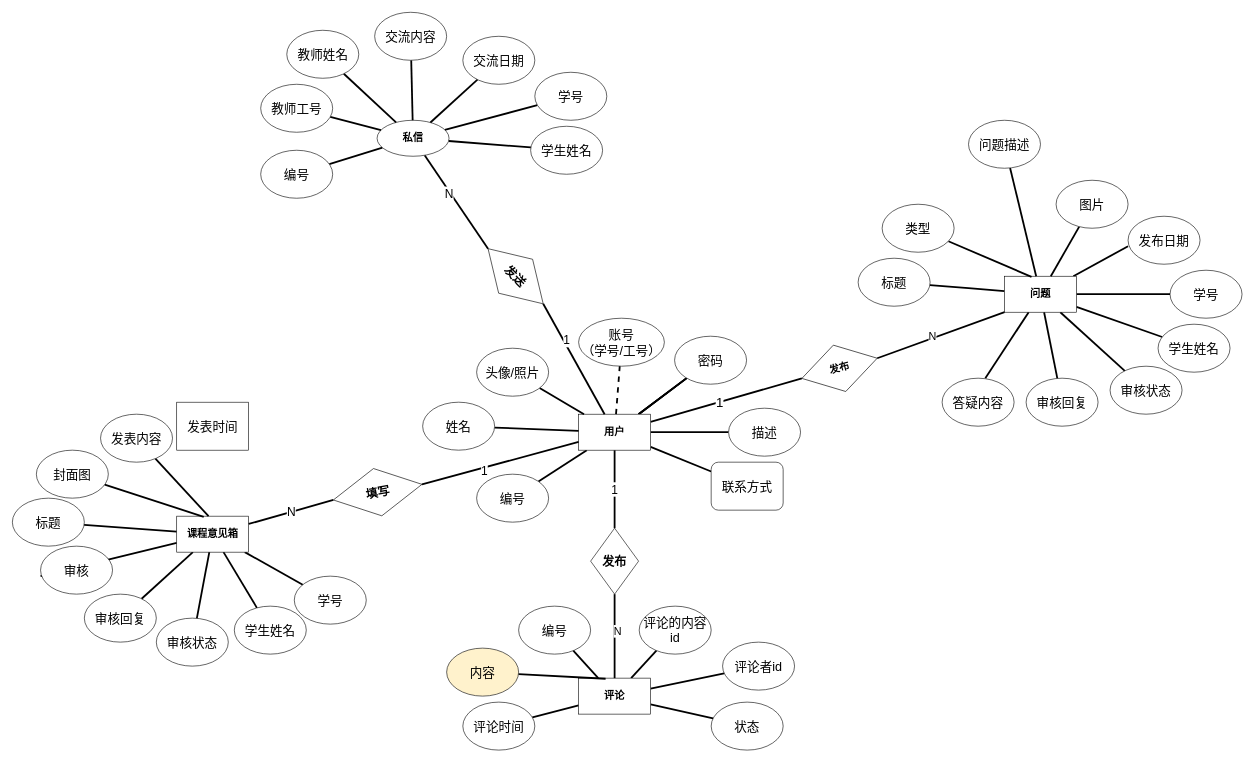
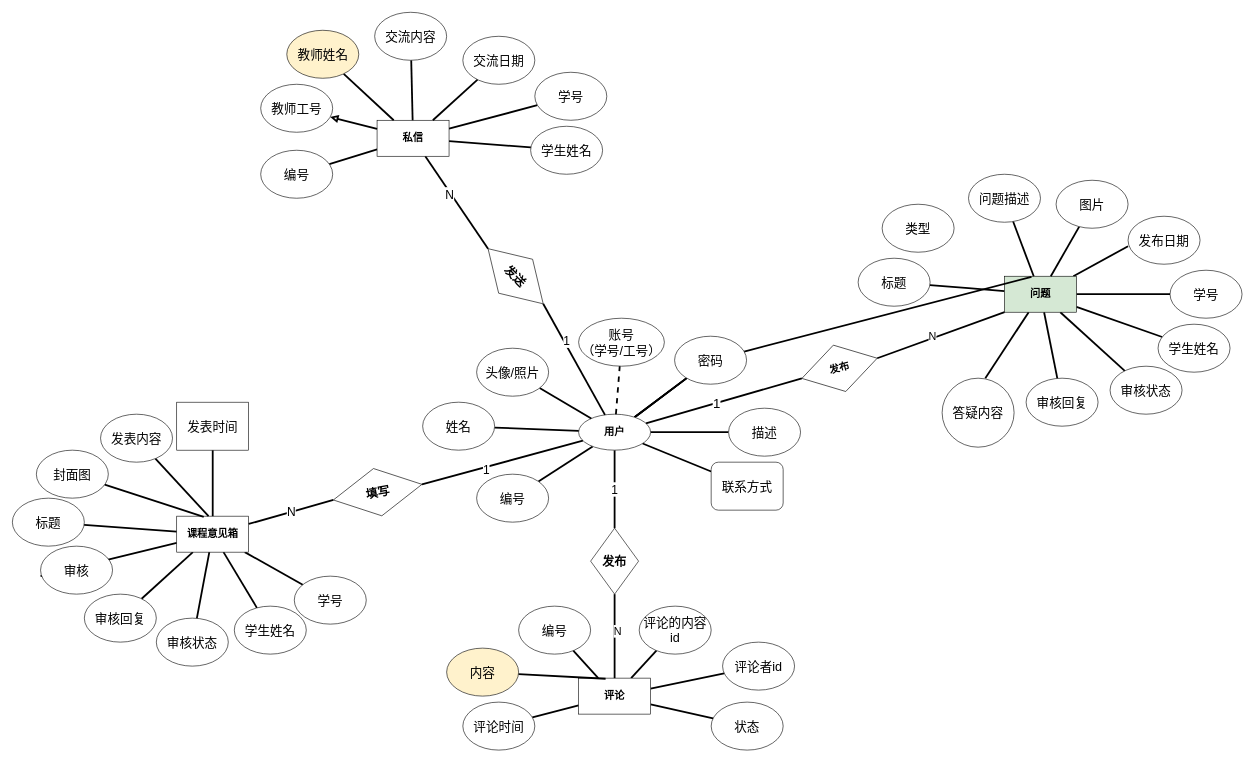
(323, 54) -> (323, 54)
(336, 118) -> (338, 119)
(413, 138) -> (413, 138)
(1005, 144) -> (1005, 198)
(990, 259) -> (862, 321)
(1041, 294) -> (1041, 294)
(978, 402) -> (978, 413)
(615, 432) -> (615, 432)
none -> (213, 483)
